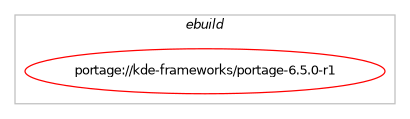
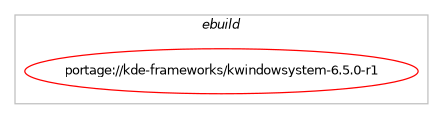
(205, 71) -> (221, 71)
